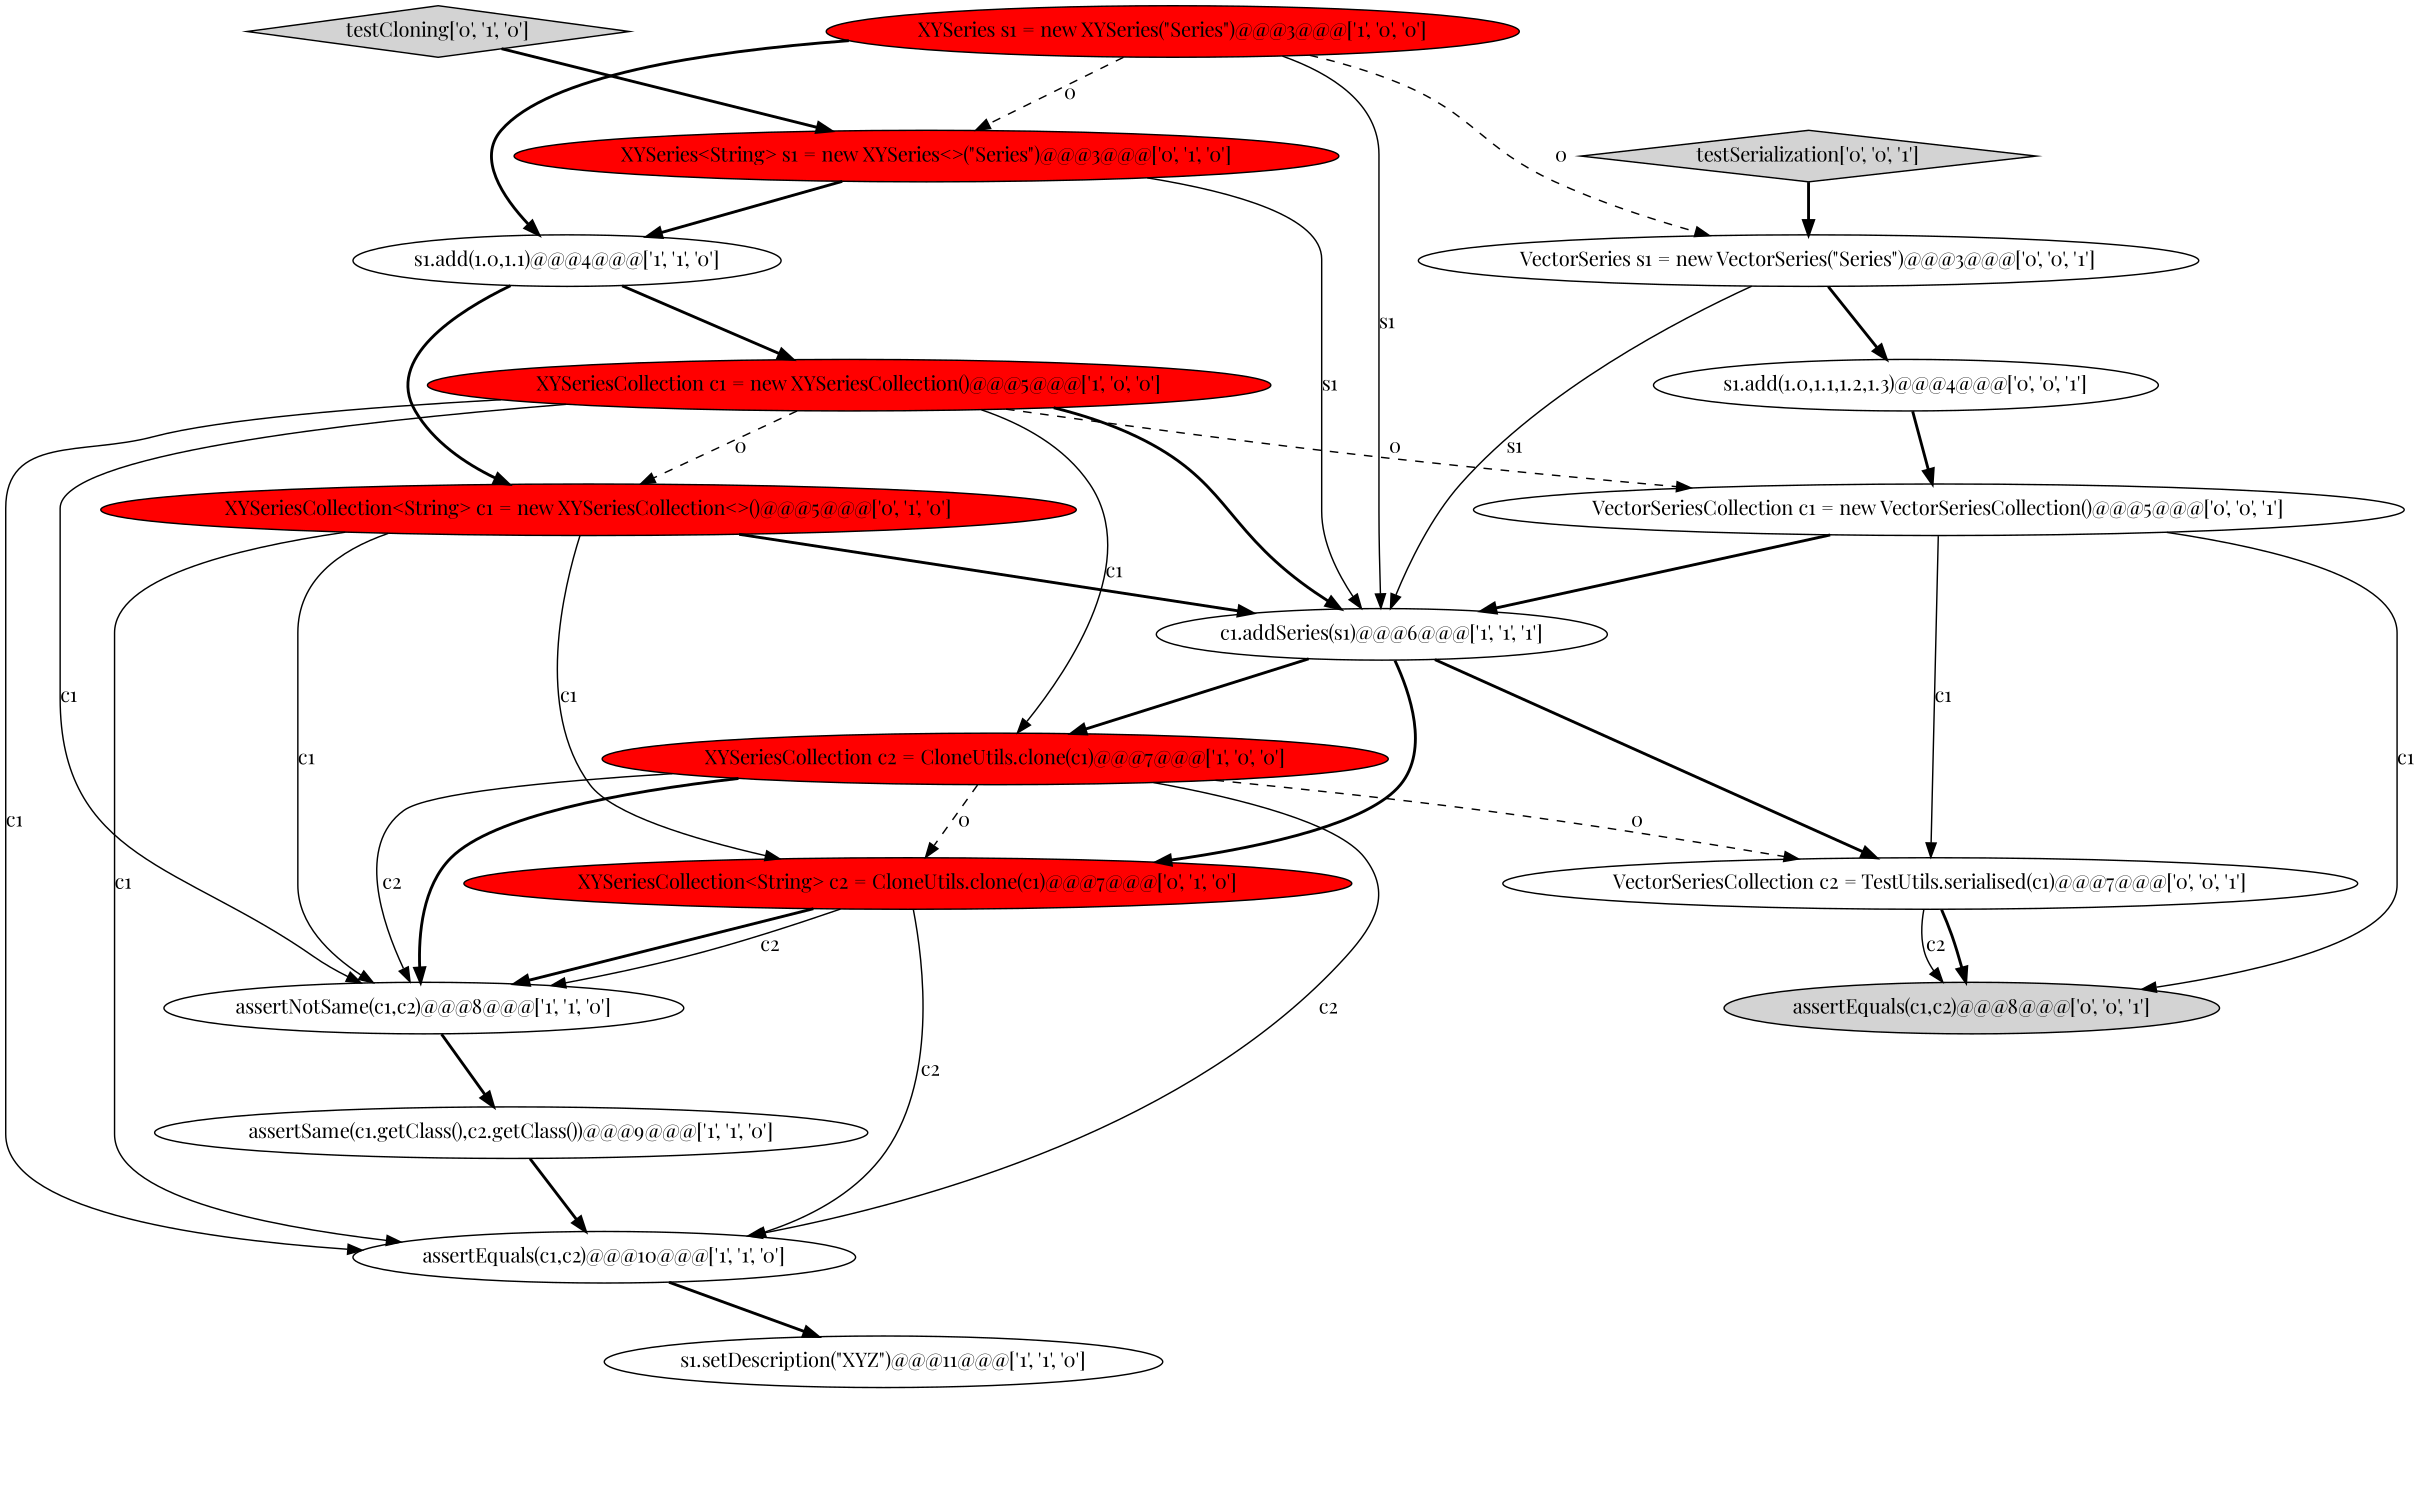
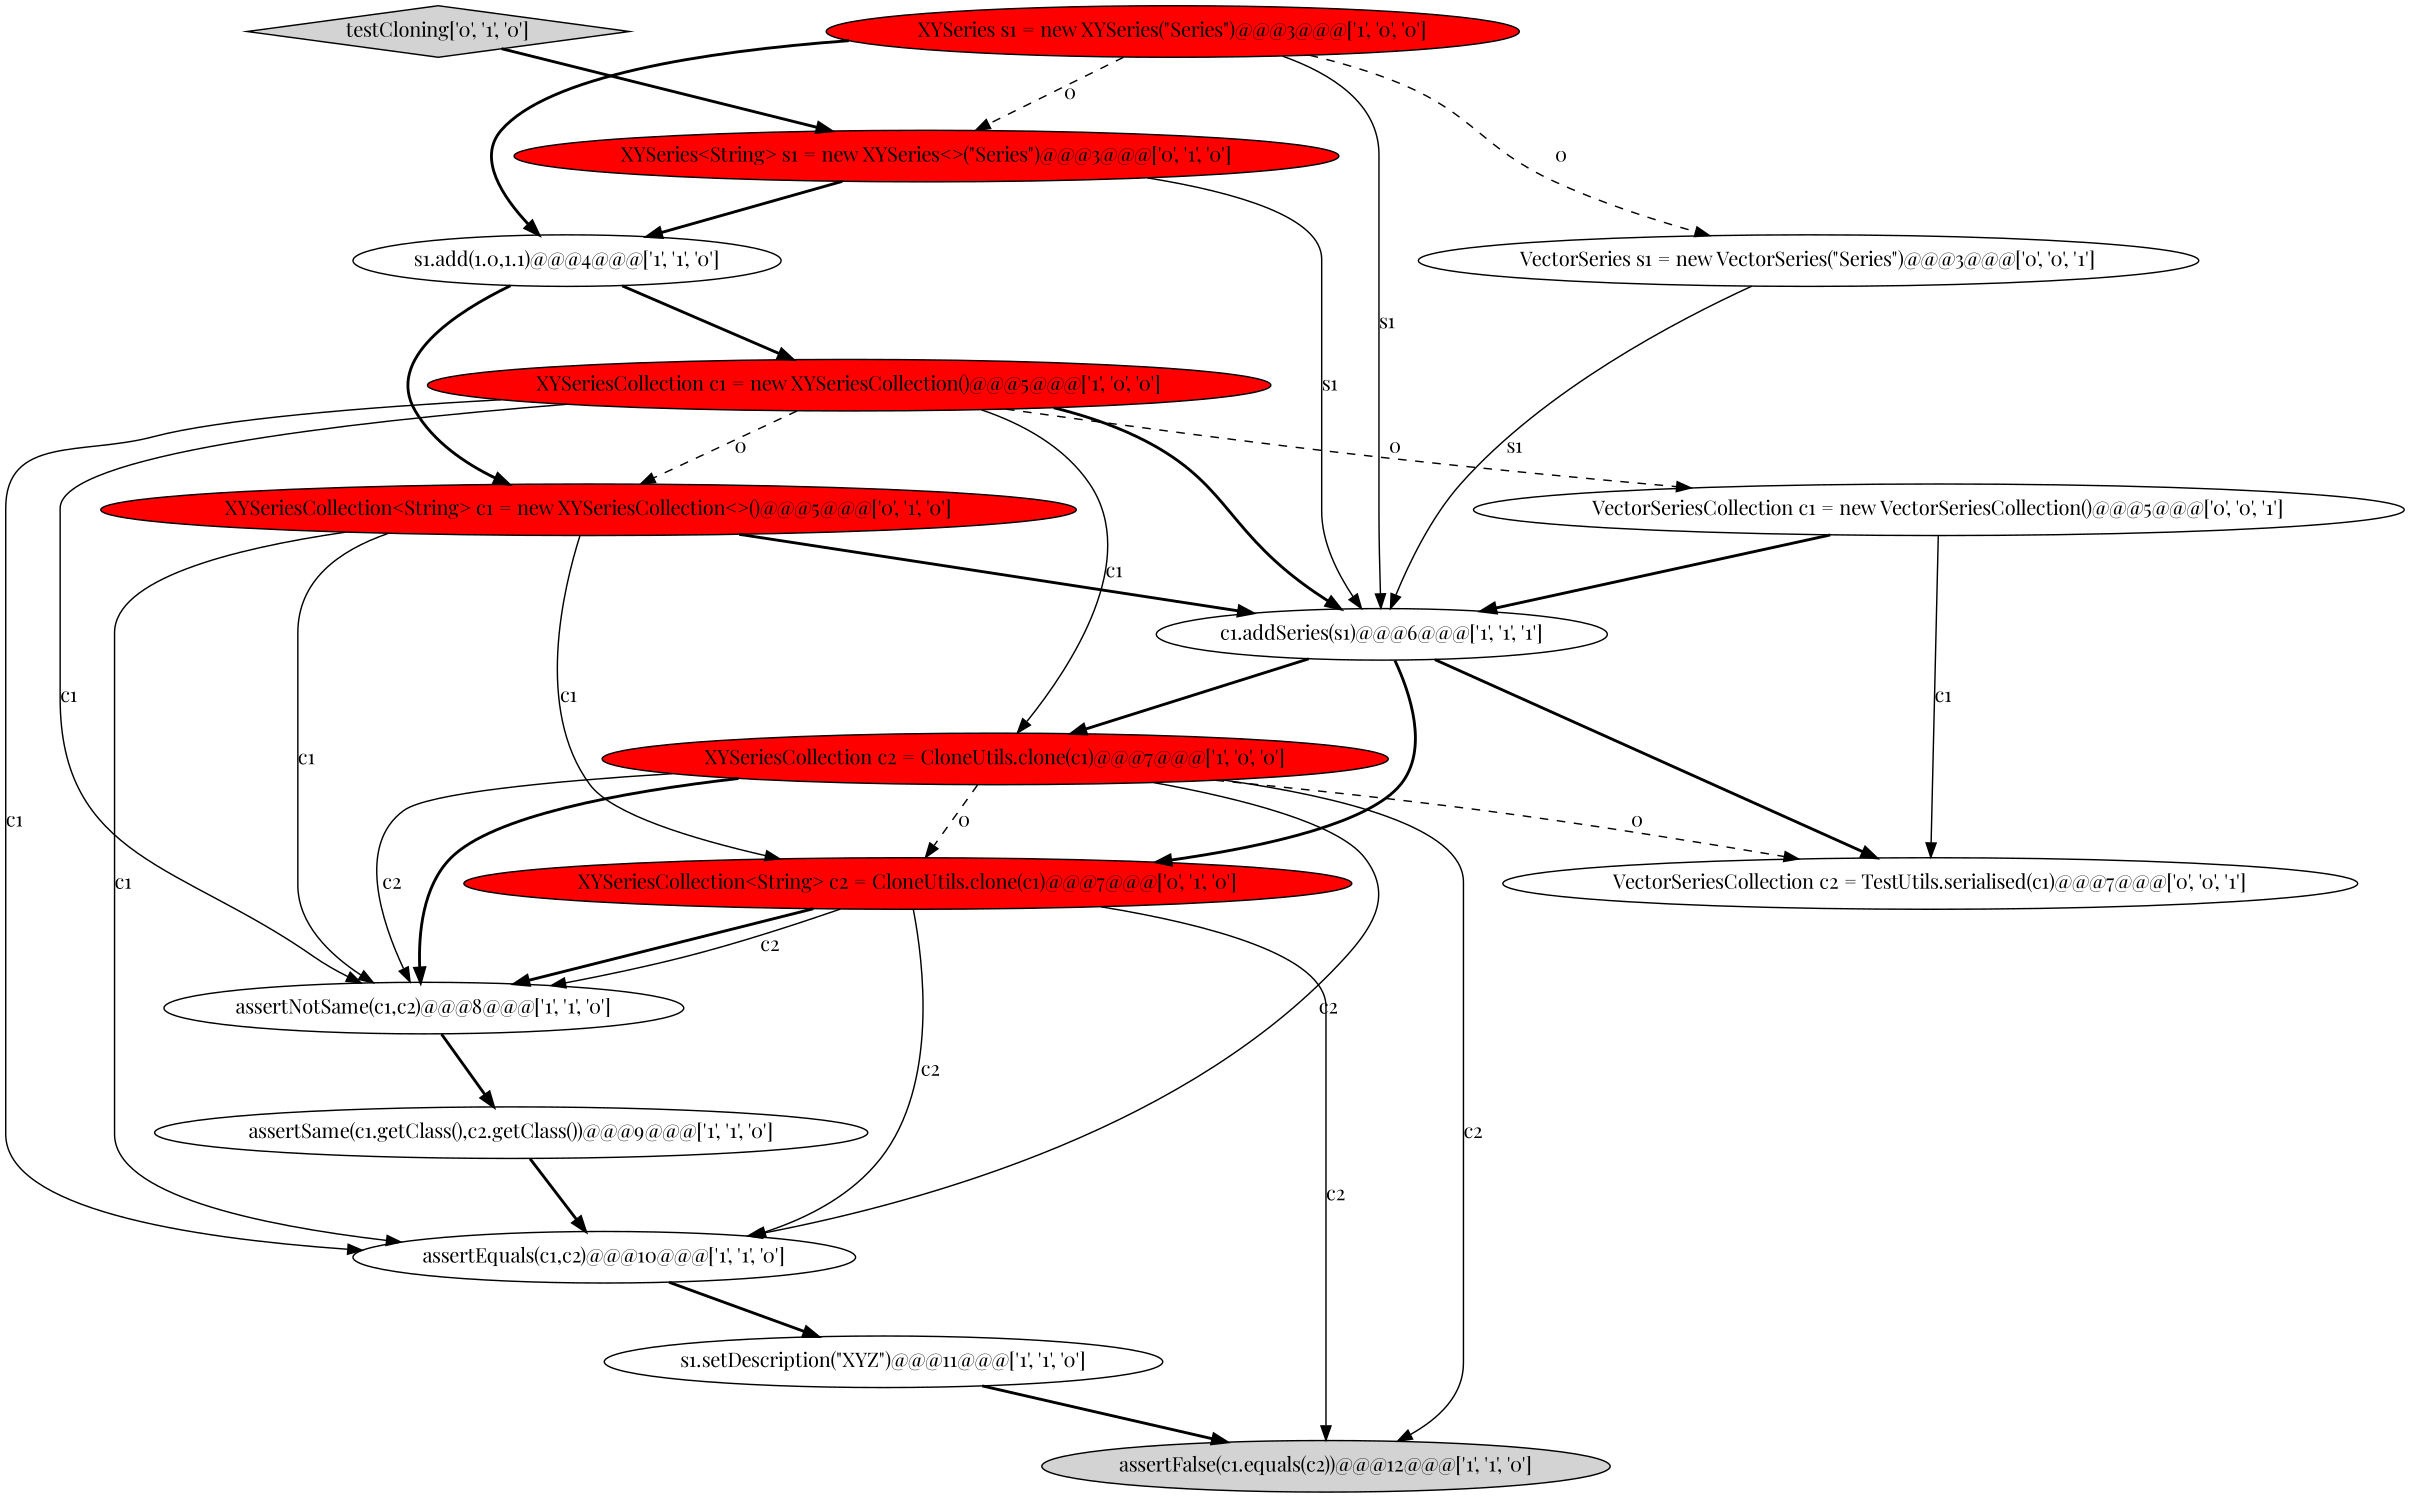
(1809, 156) -> none
(1906, 385) -> none
(1972, 1008) -> none
none -> (1326, 1466)
